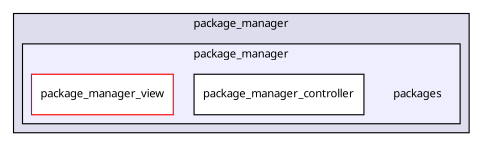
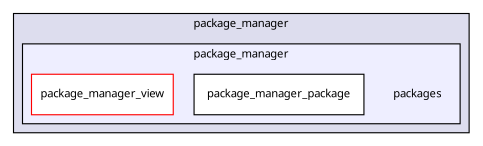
(279, 94) -> (279, 94)
